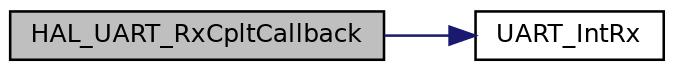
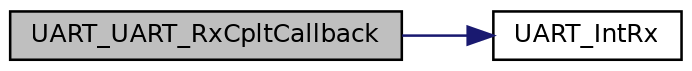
(197, 36) -> (206, 36)
